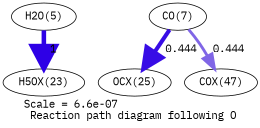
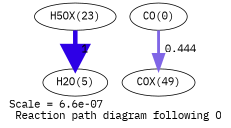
(178, 17) -> (159, 17)
(44, 38) -> (75, 38)
(135, 83) -> none
(221, 83) -> (159, 83)
